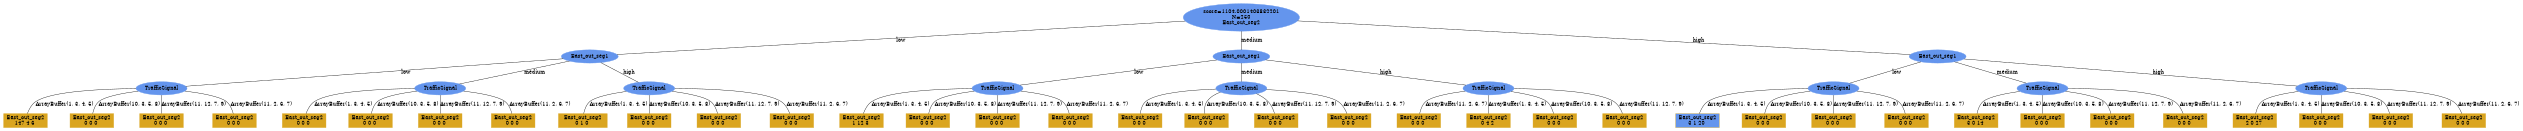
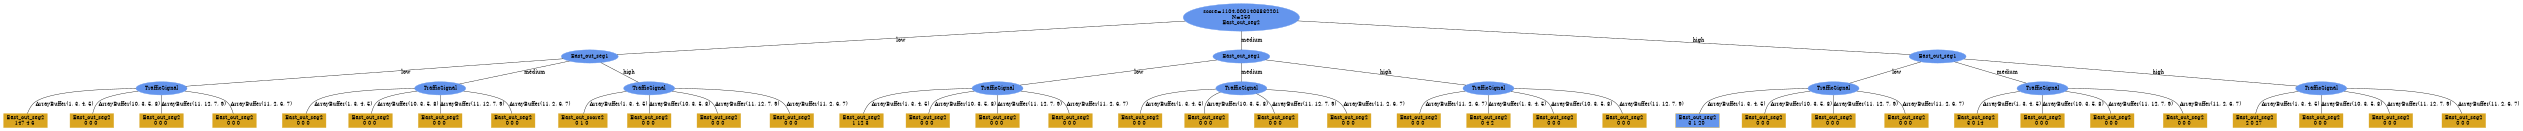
(583, 121) -> (583, 121)
